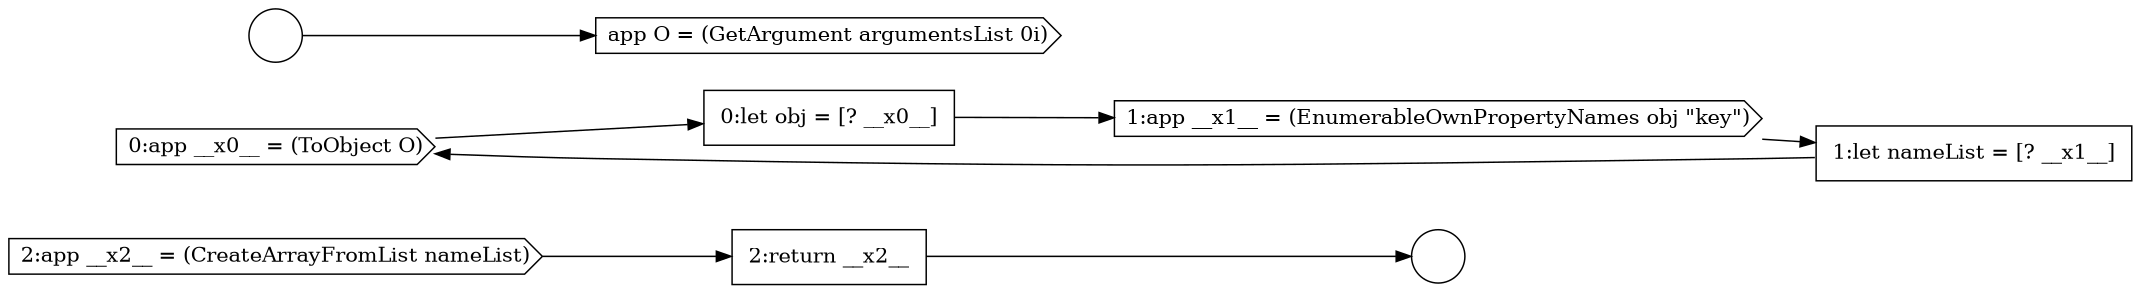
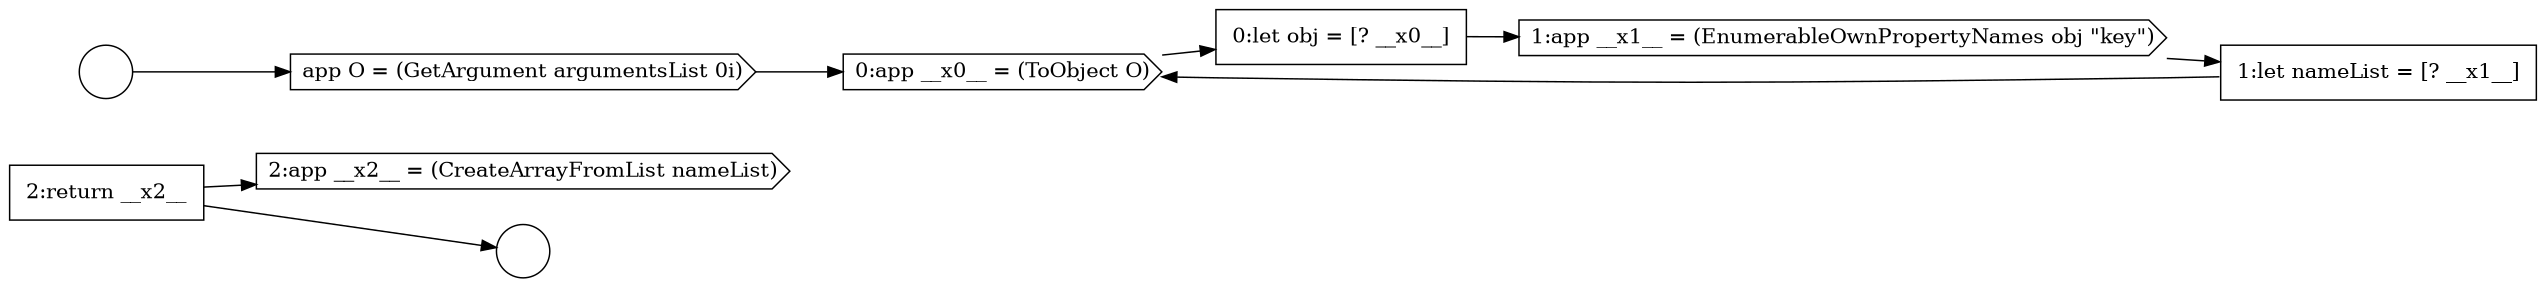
none -> (792, 72)
(629, 256) -> (222, 186)
